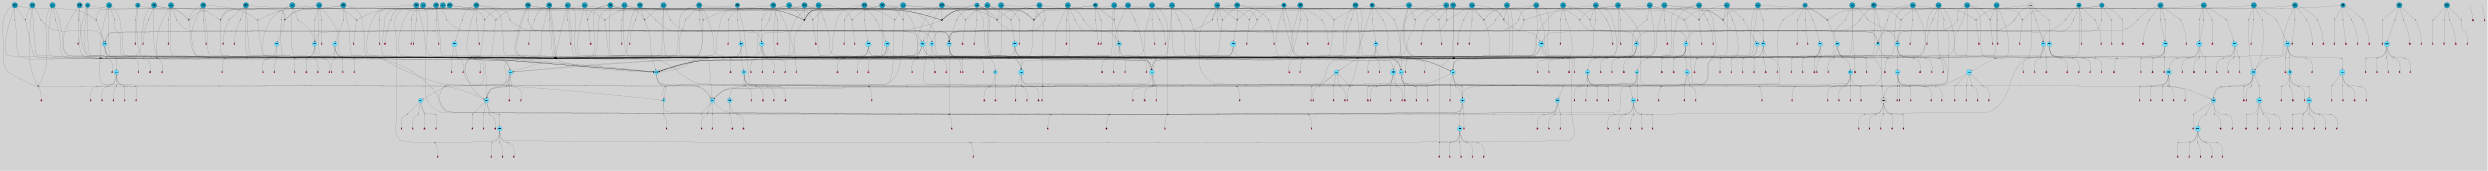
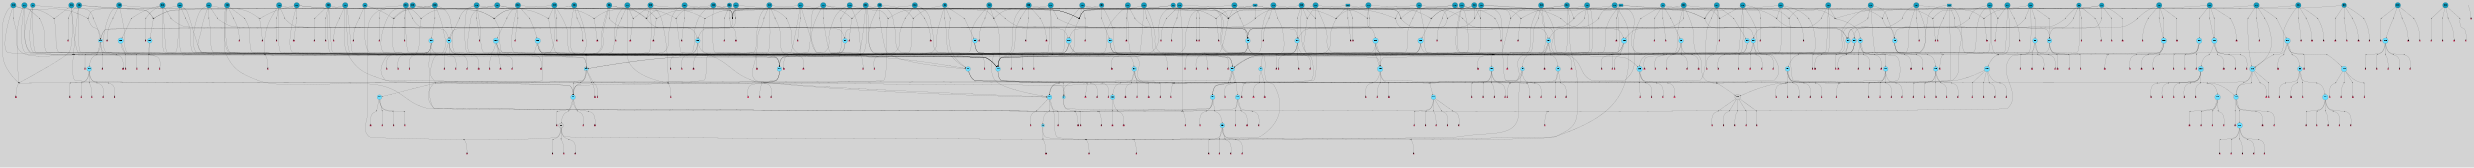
(1446, 5) -> (1255, 5)
(1472, 5) -> (1348, 5)
(1664, 5) -> (1621, 5)
(1939, 5) -> (1949, 5)
(2031, 5) -> (2031, 5)
(105, 44) -> (100, 41)
(1878, 44) -> (1848, 41)
(511, 72) -> (586, 69)
none -> (1043, 125)
(500, 129) -> (561, 125)
